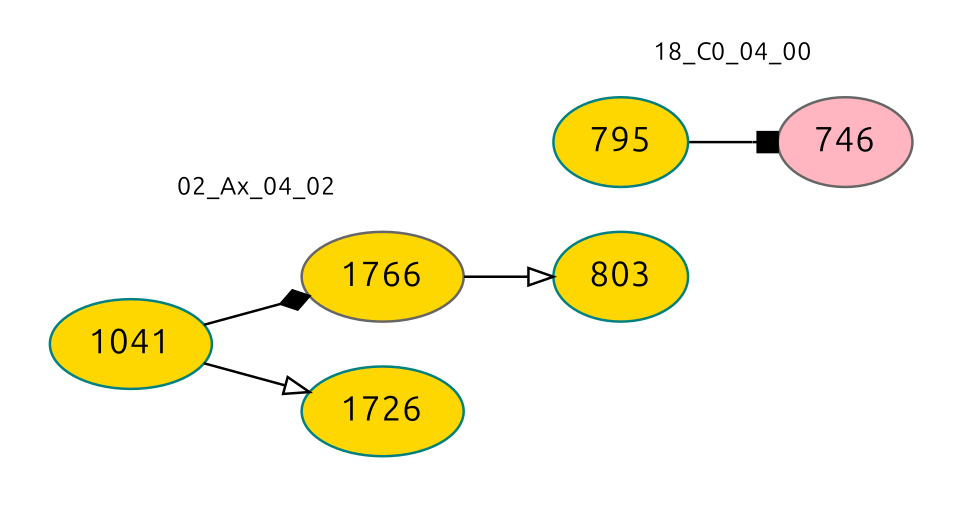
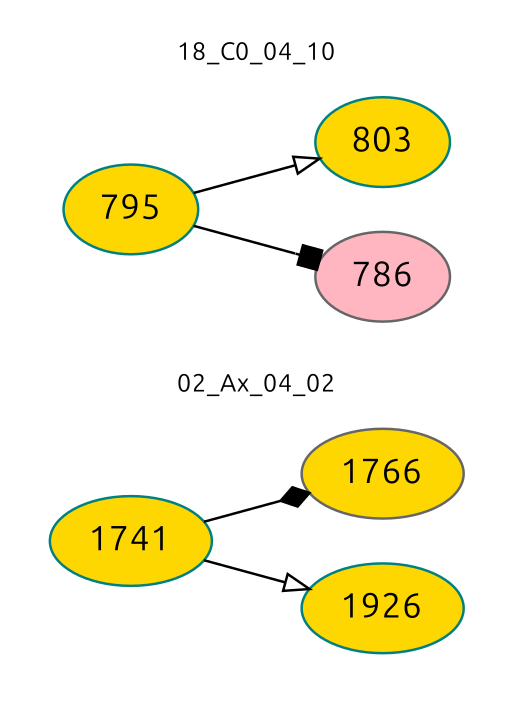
(733, 54) -> (257, 54)
(845, 142) -> (383, 277)
(499, 277) -> (244, 179)
(131, 344) -> (131, 541)
(383, 411) -> (383, 608)
